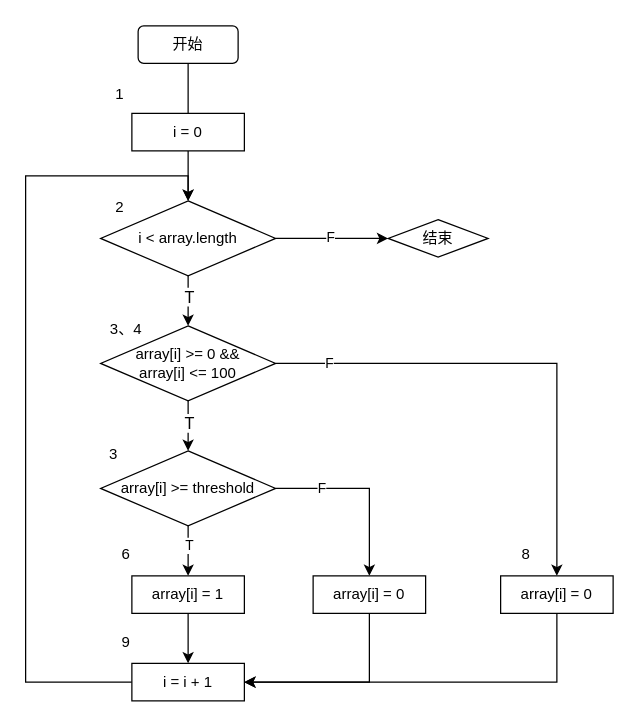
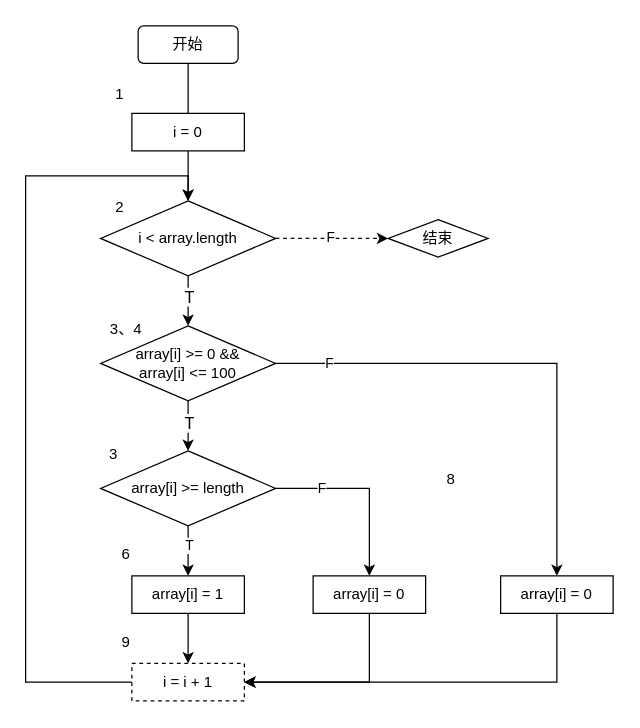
(327, 238) -> (327, 238)
(188, 488) -> (188, 488)
(526, 554) -> (451, 479)
(188, 682) -> (188, 682)
